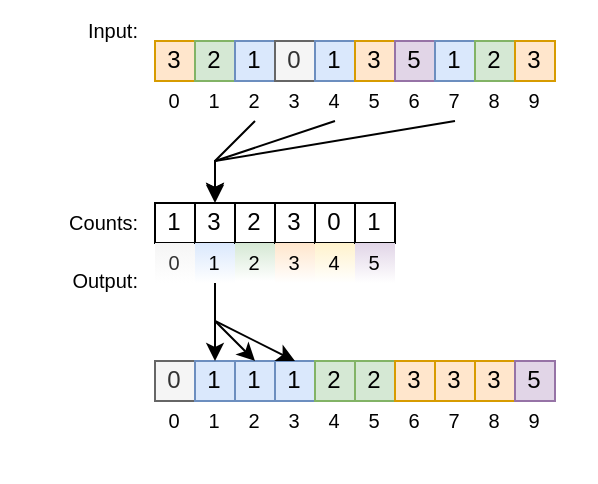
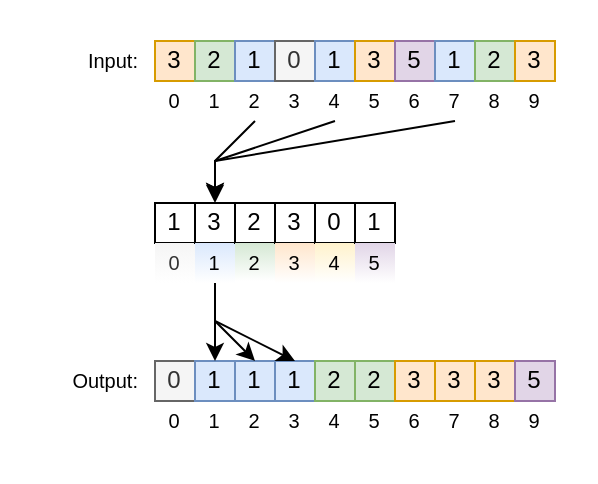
(101, 31) -> (101, 61)
(91, 223) -> none
(91, 281) -> (91, 381)
